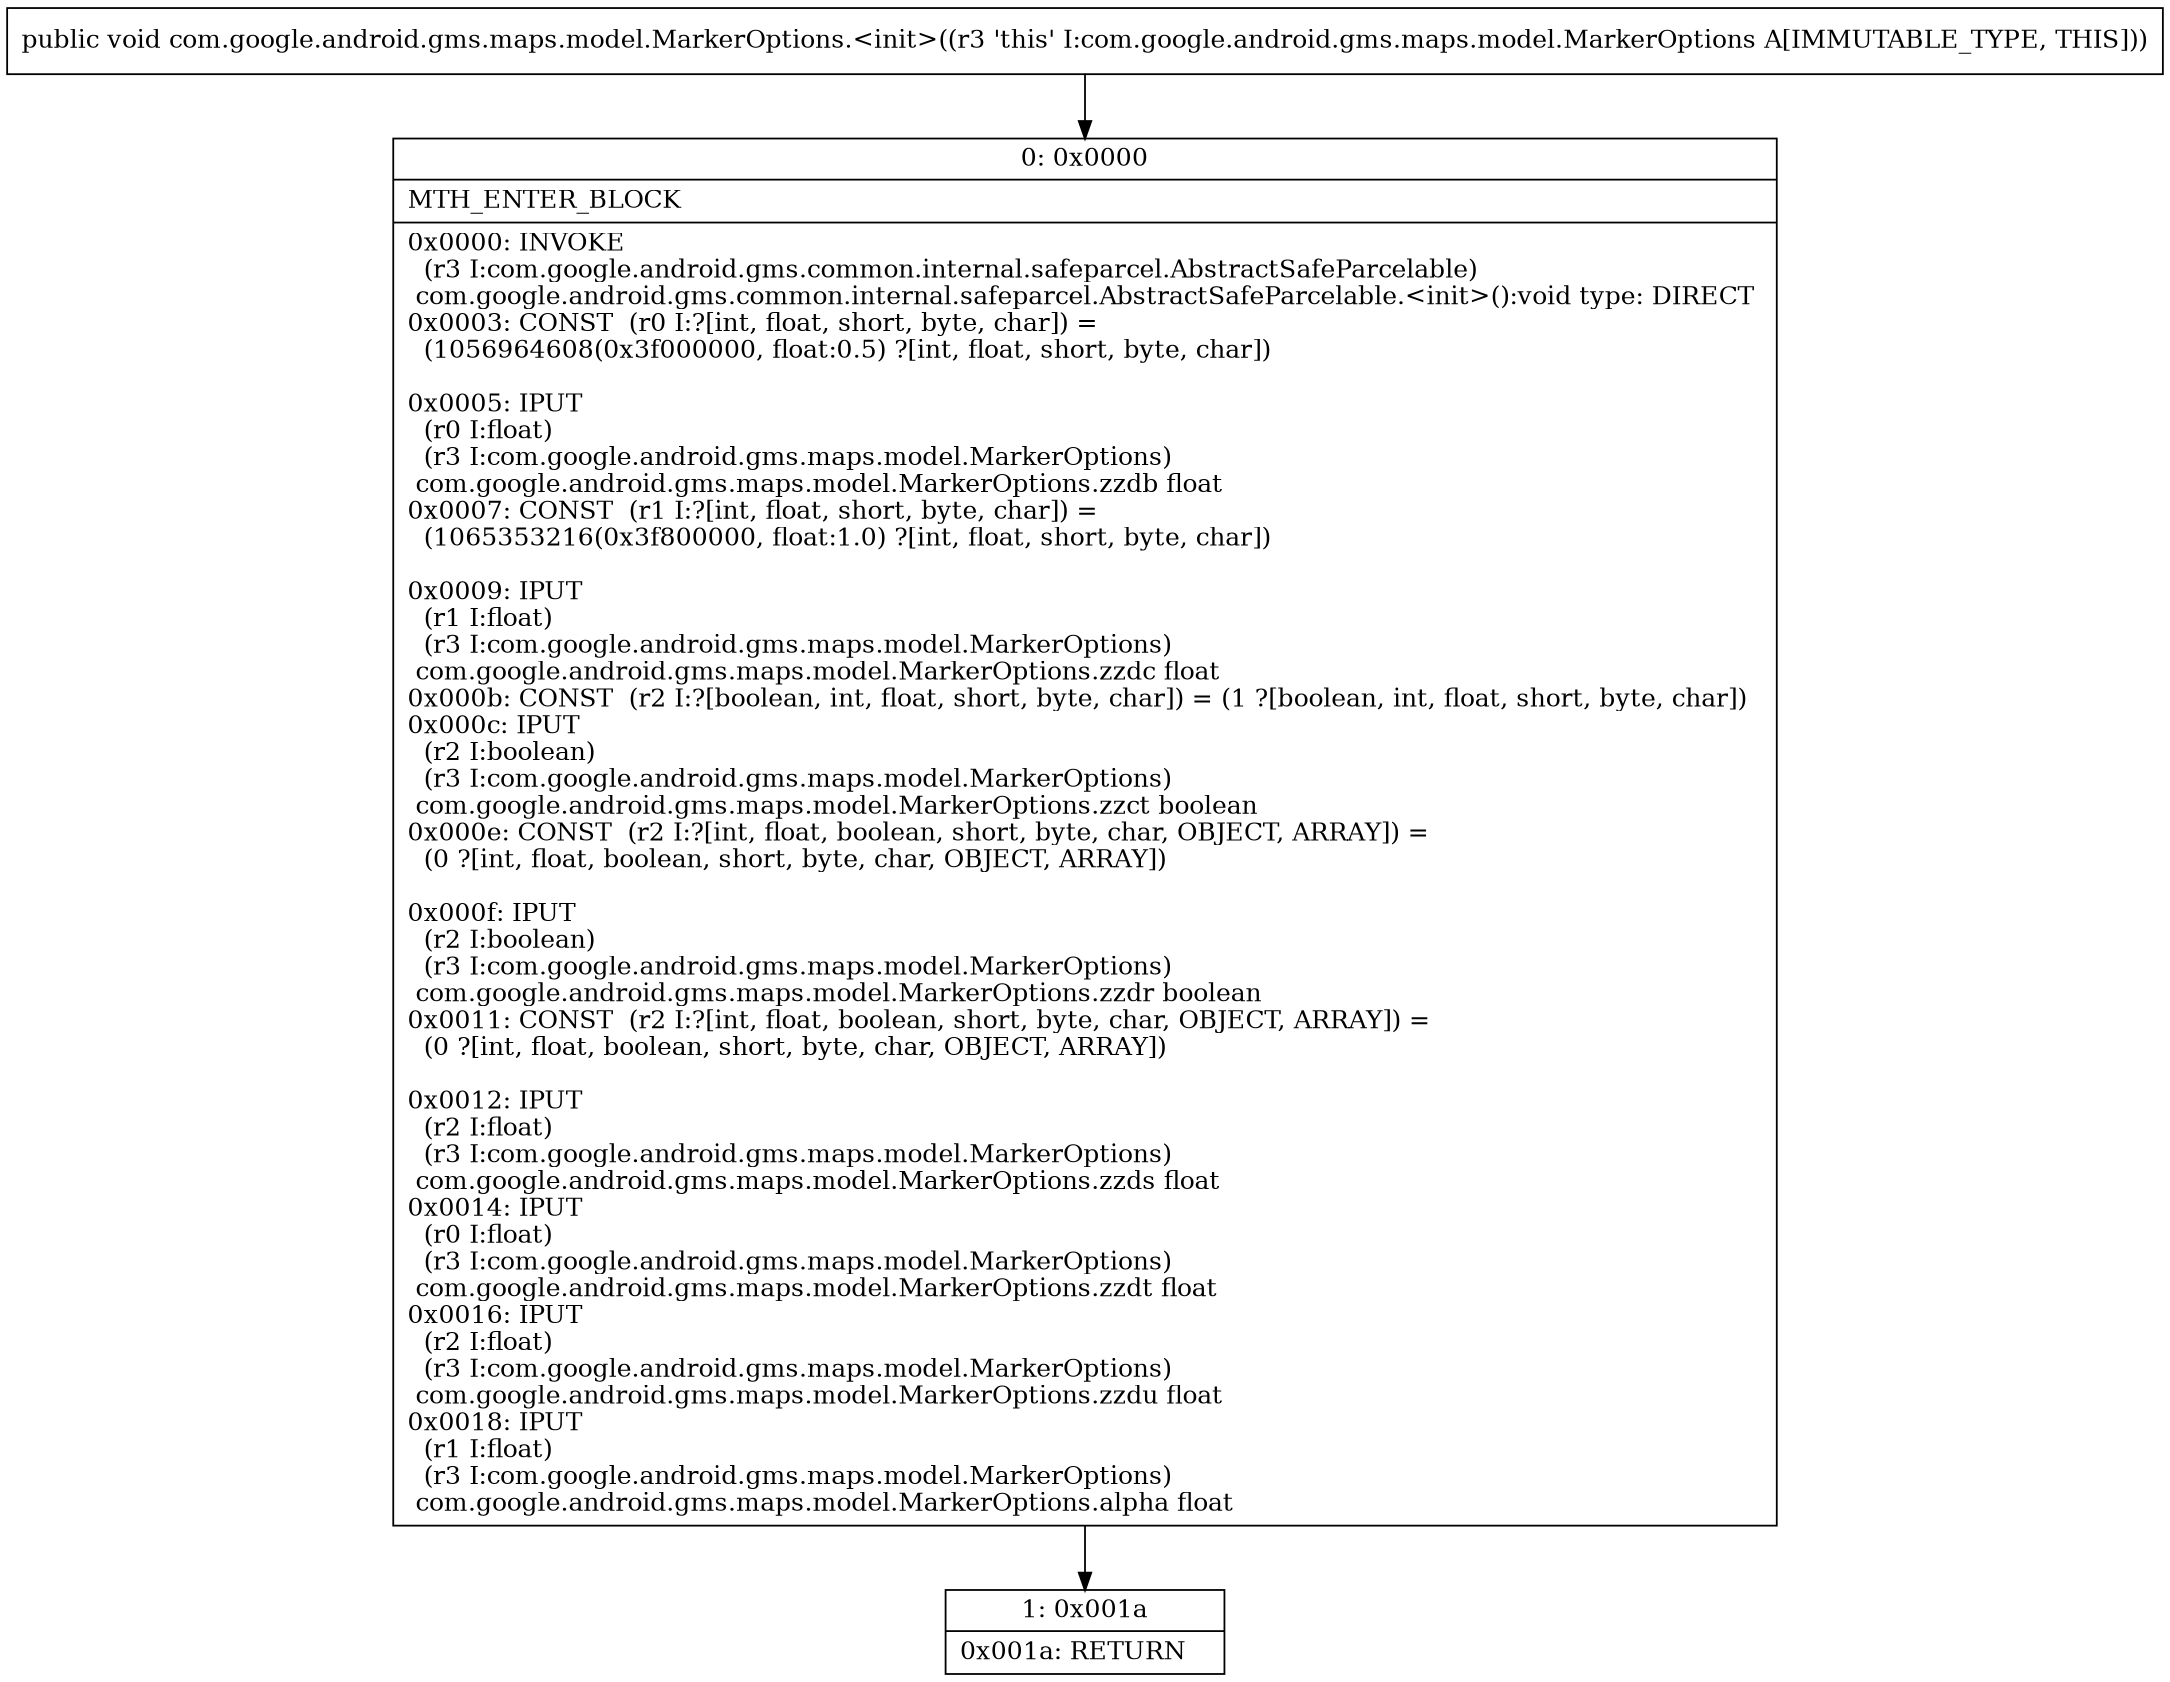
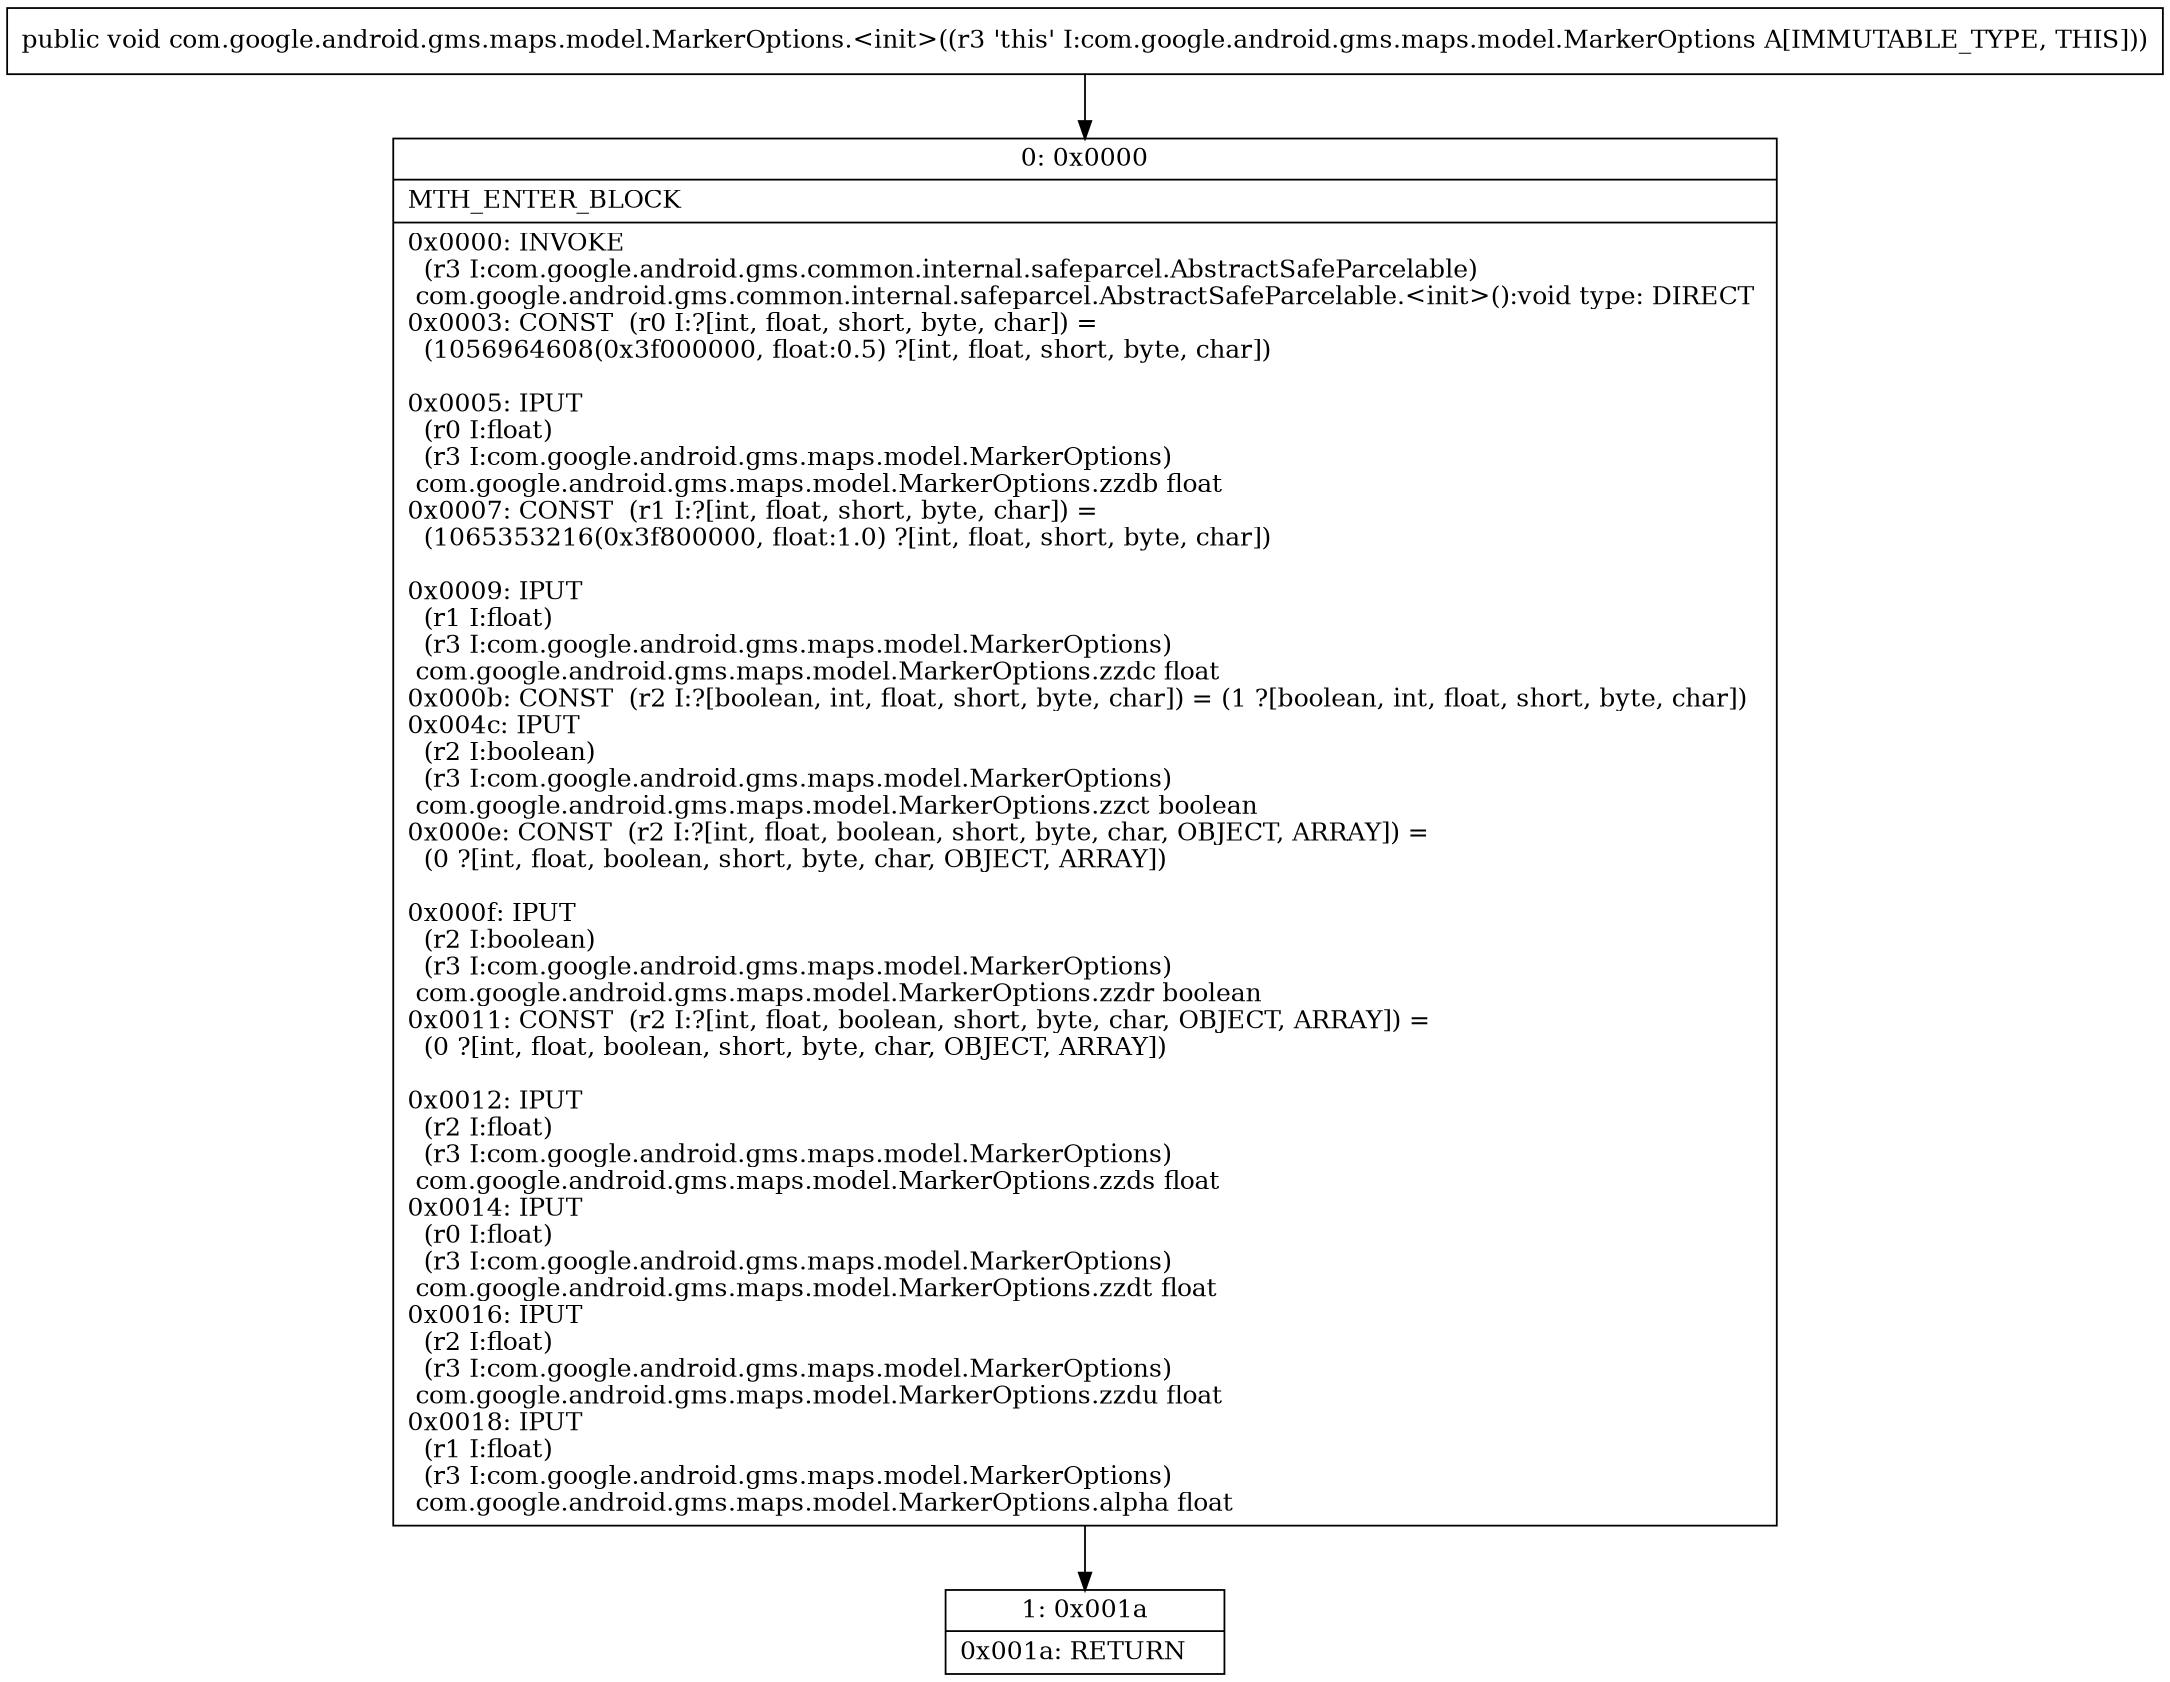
(502, 726) -> (502, 726)
